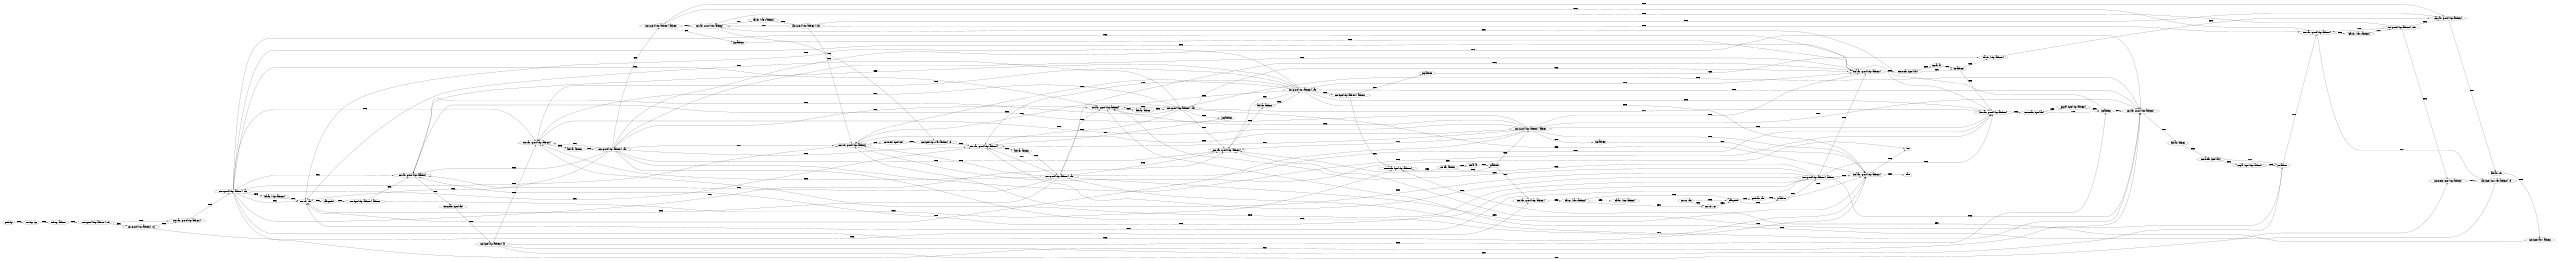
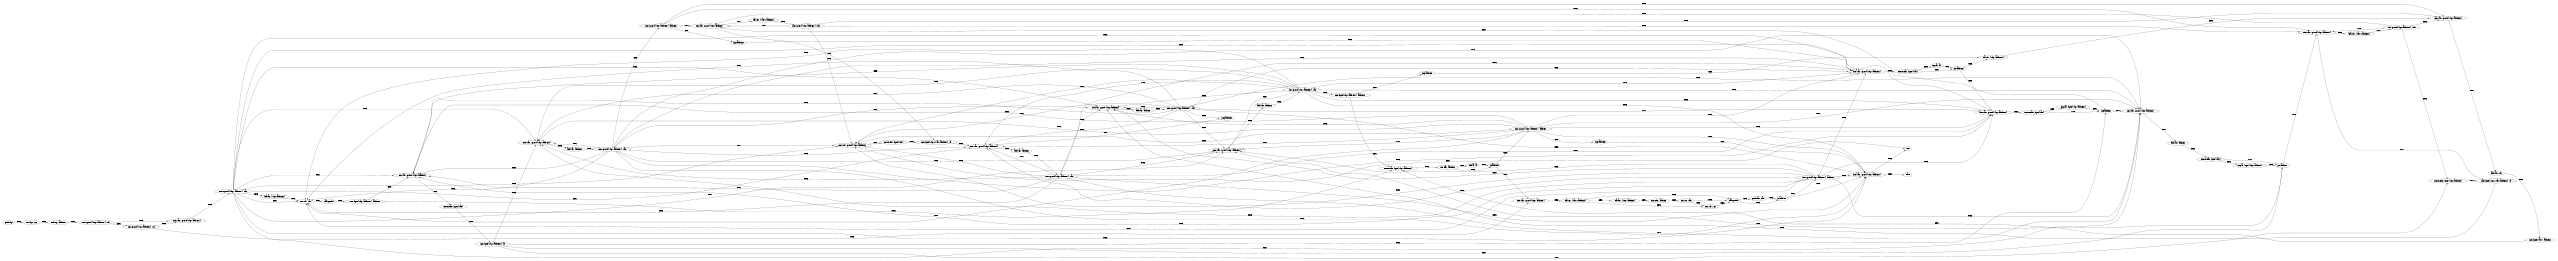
(1427, 170) -> (1426, 168)
none -> (1659, 201)
